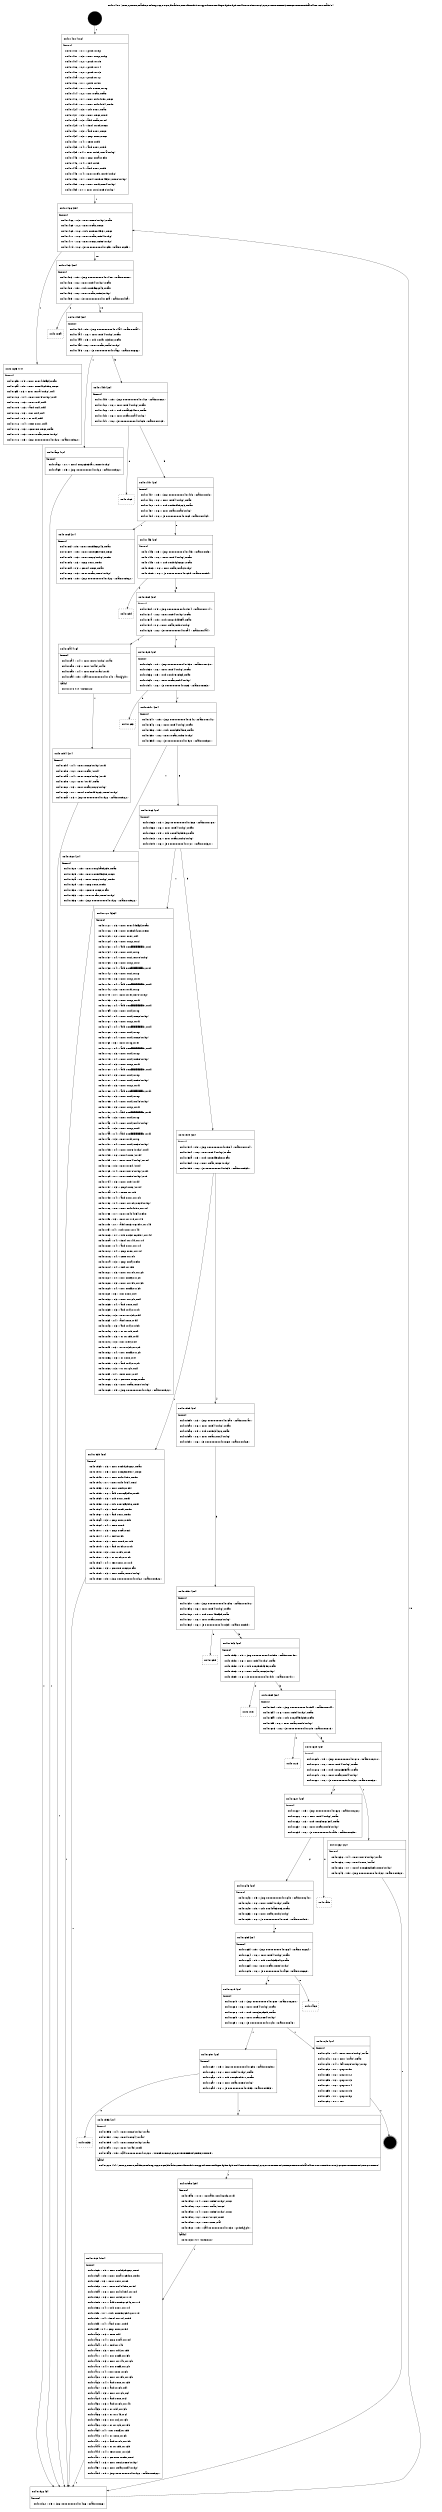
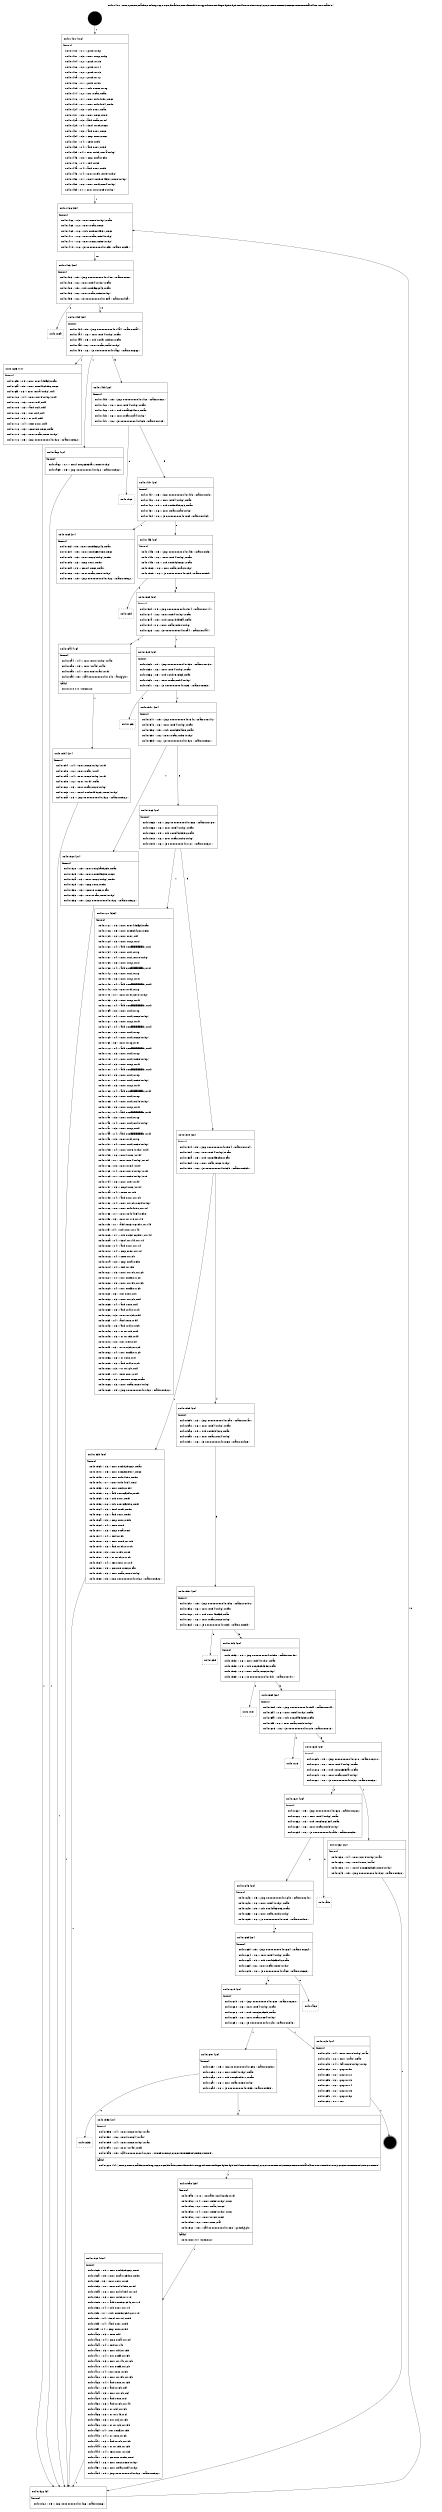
(40, 305) -> (80, 359)
